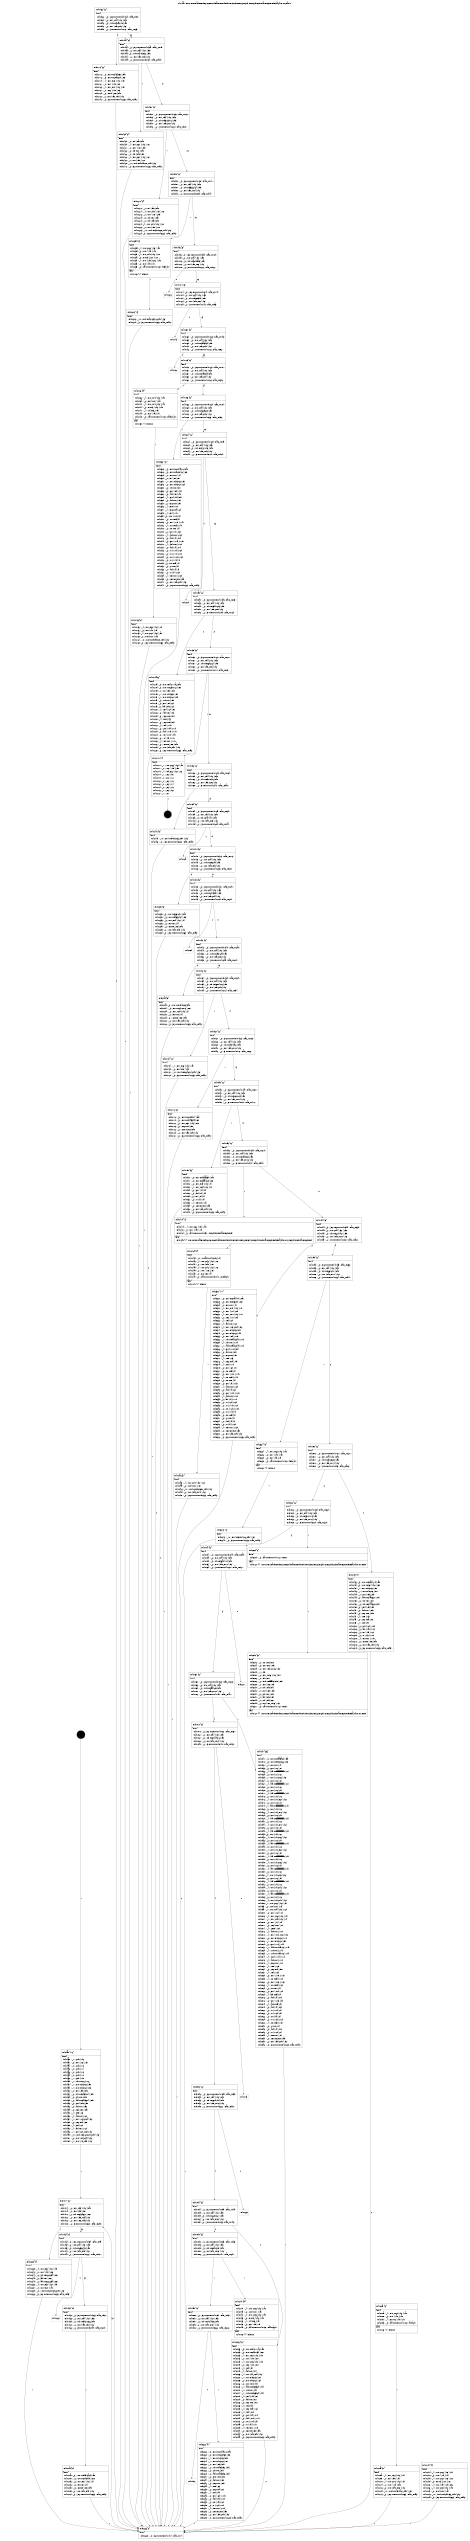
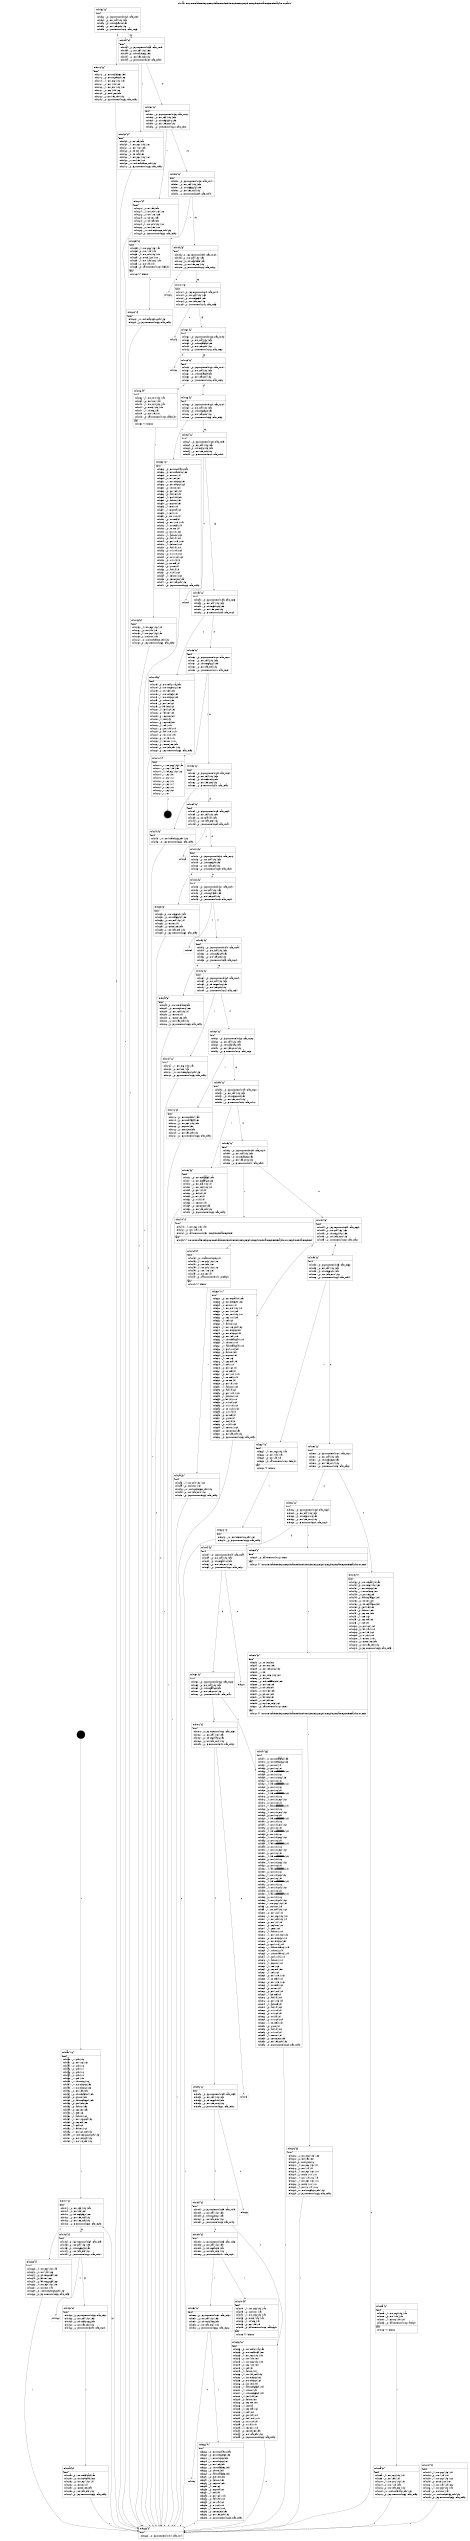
none -> (310, 2171)
